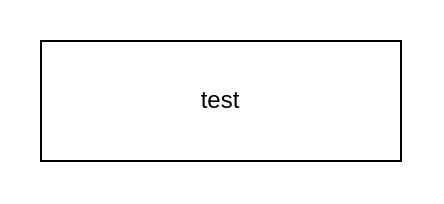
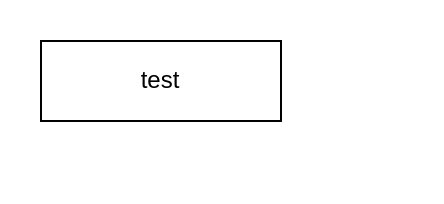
(221, 101) -> (161, 81)
